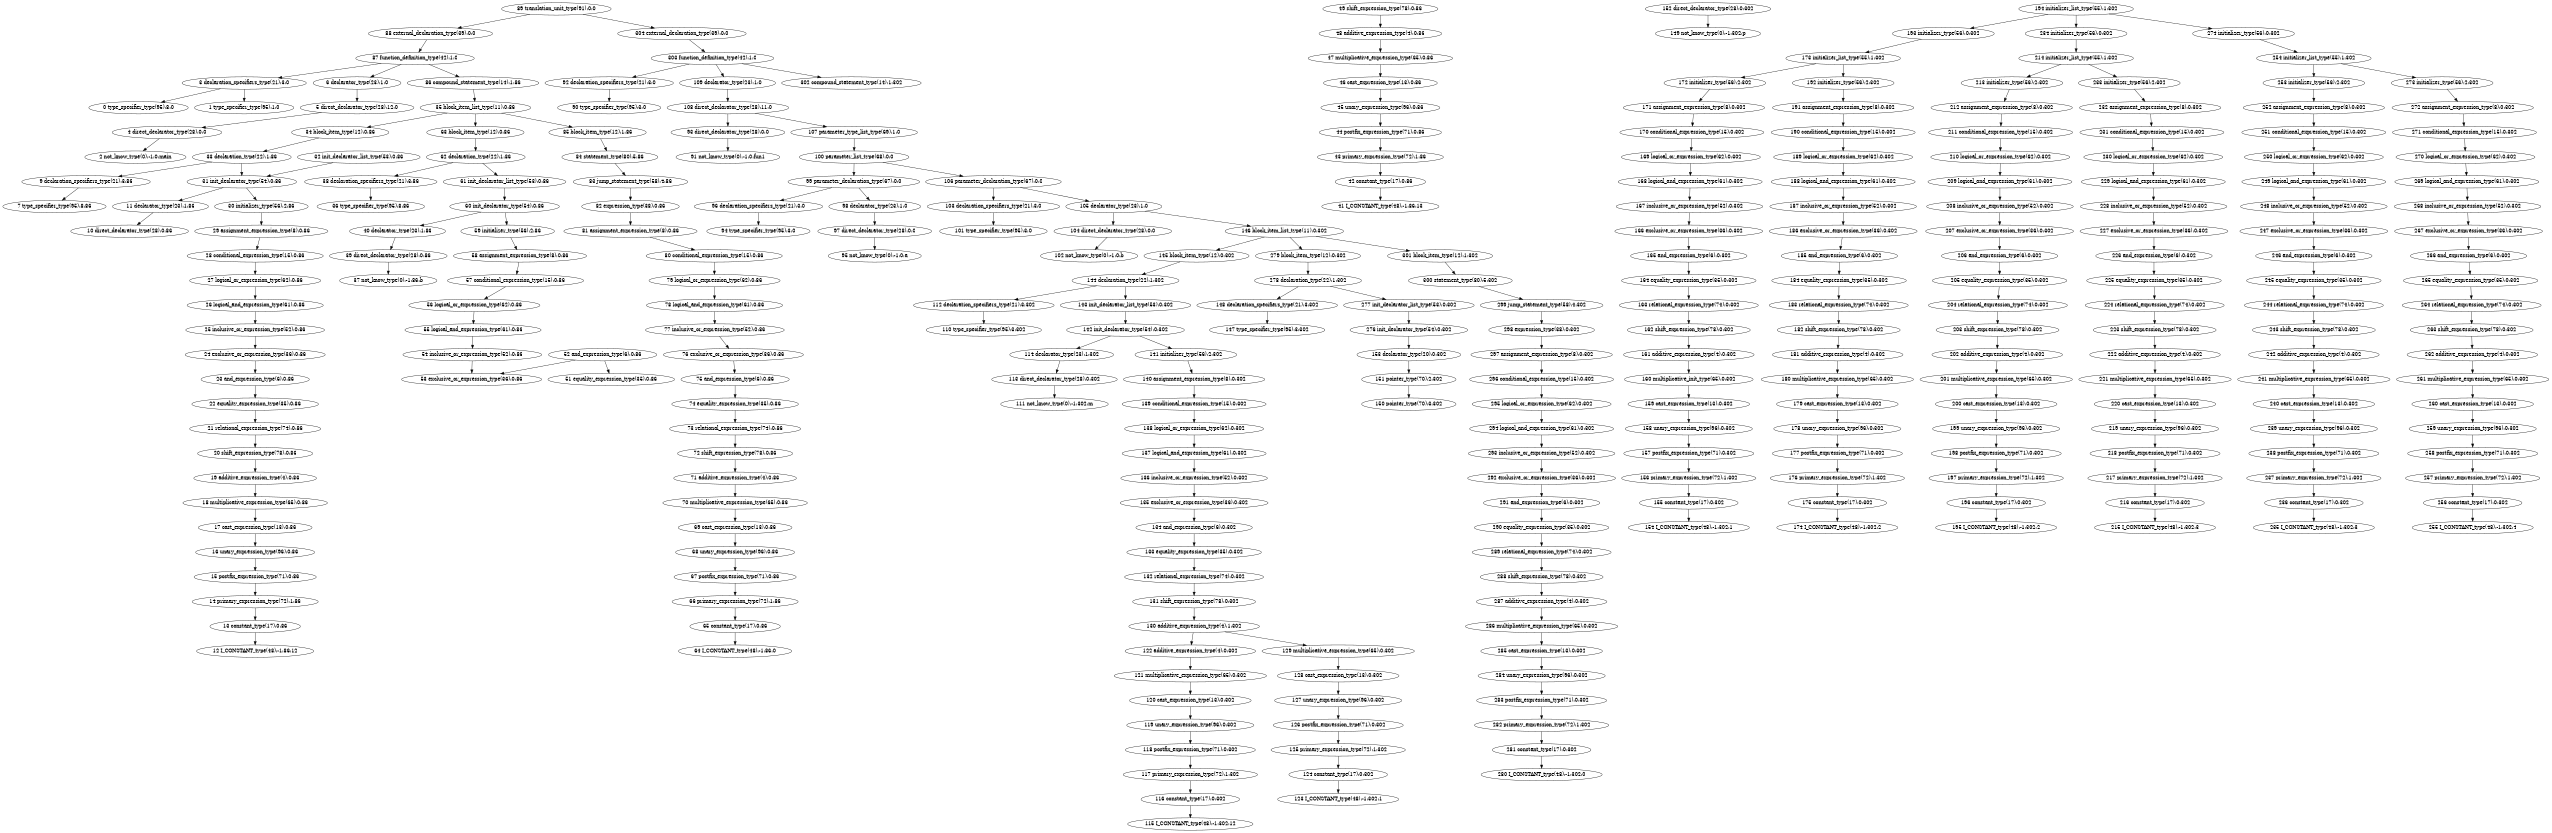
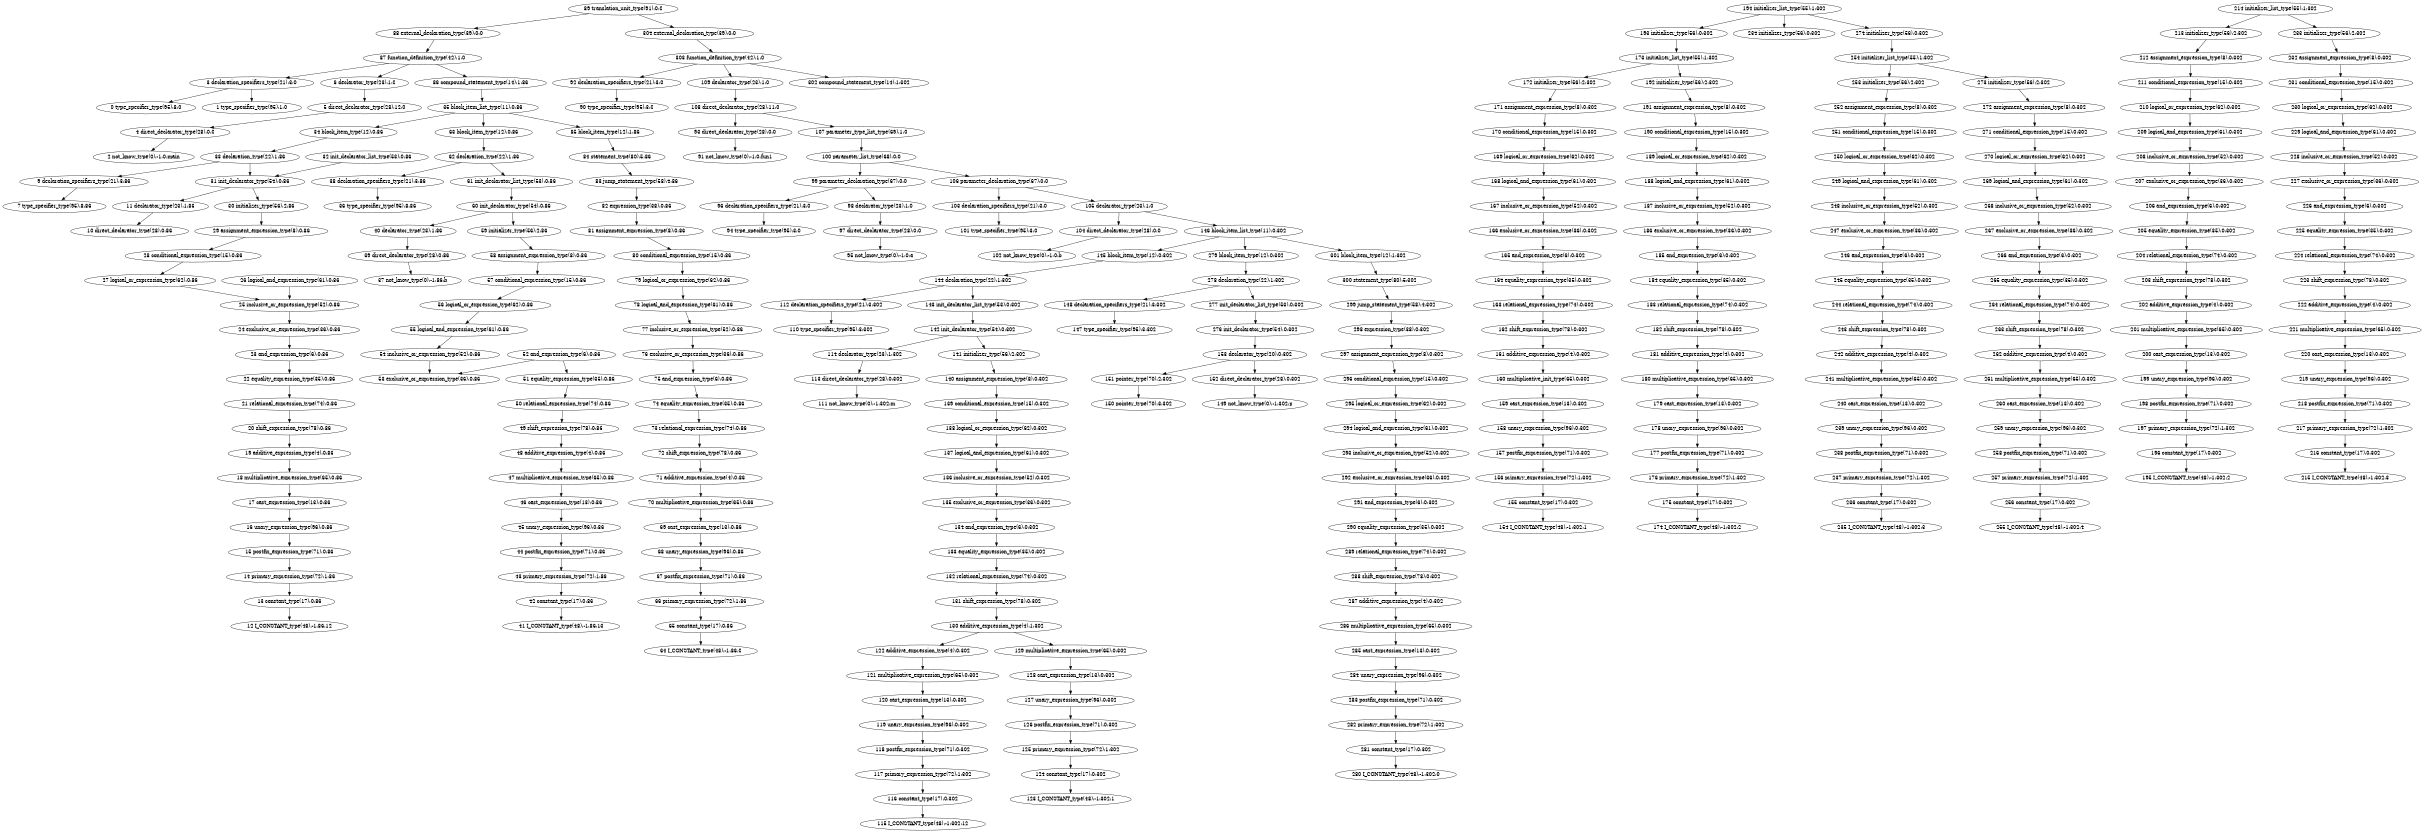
(2076, 44) -> none
(255, 291) -> (218, 293)
none -> (1255, 365)
none -> (563, 404)
